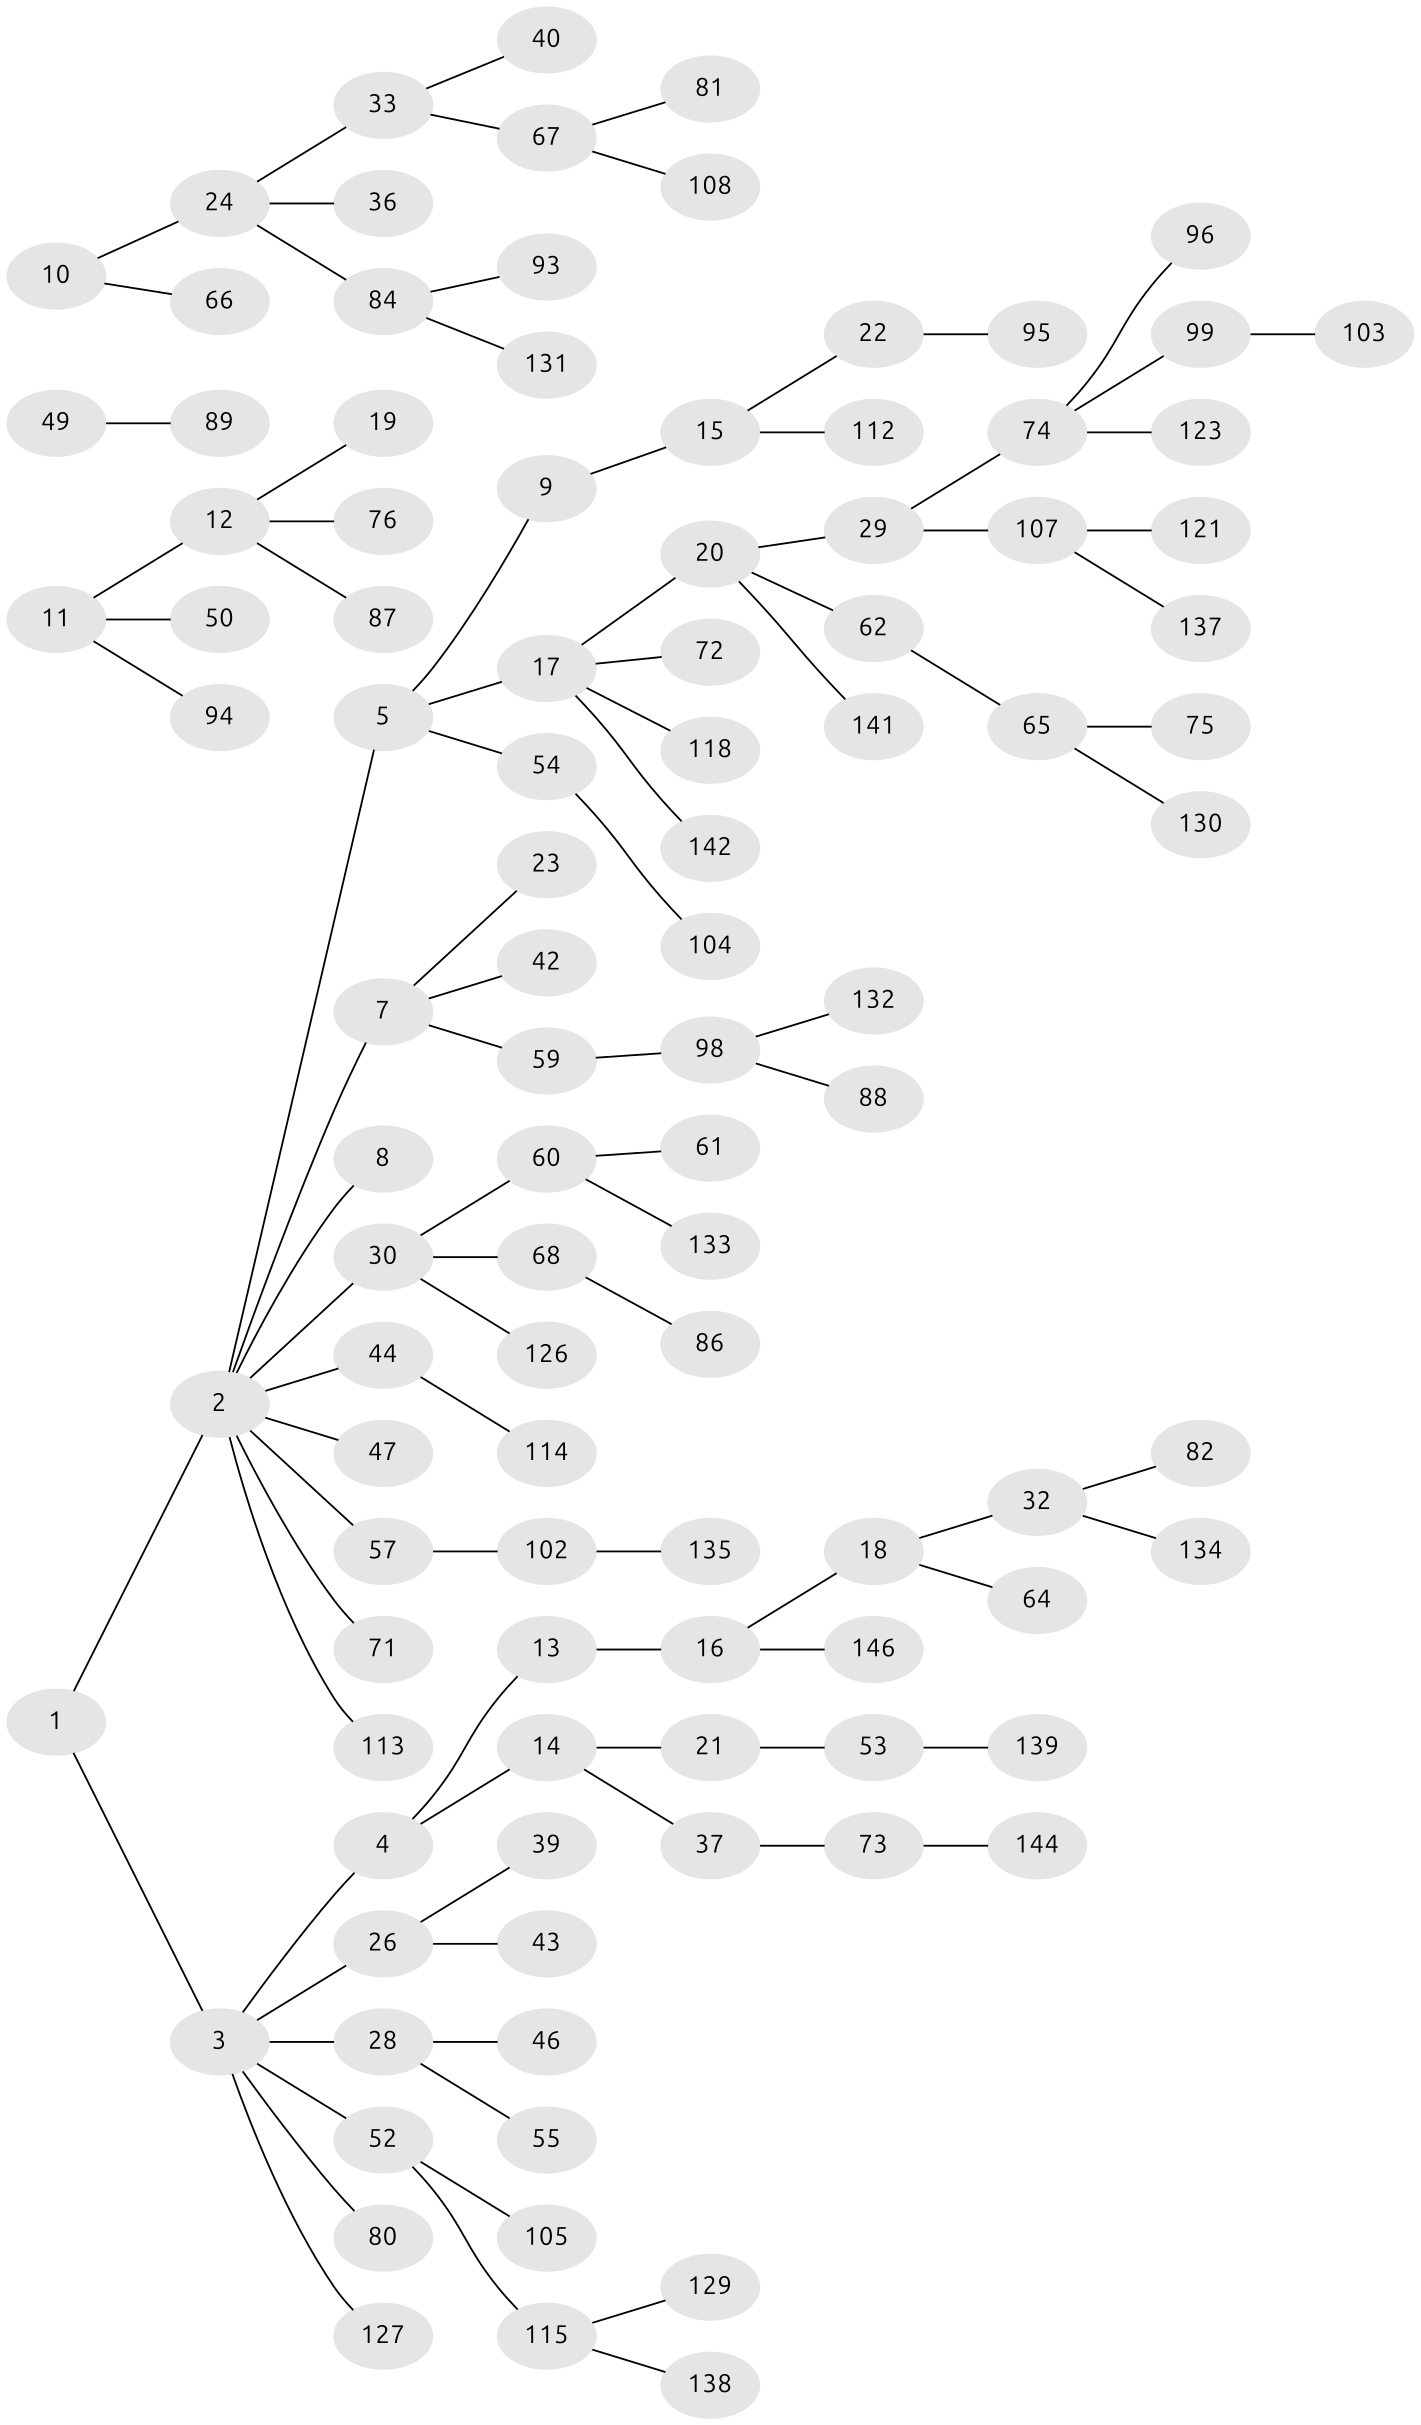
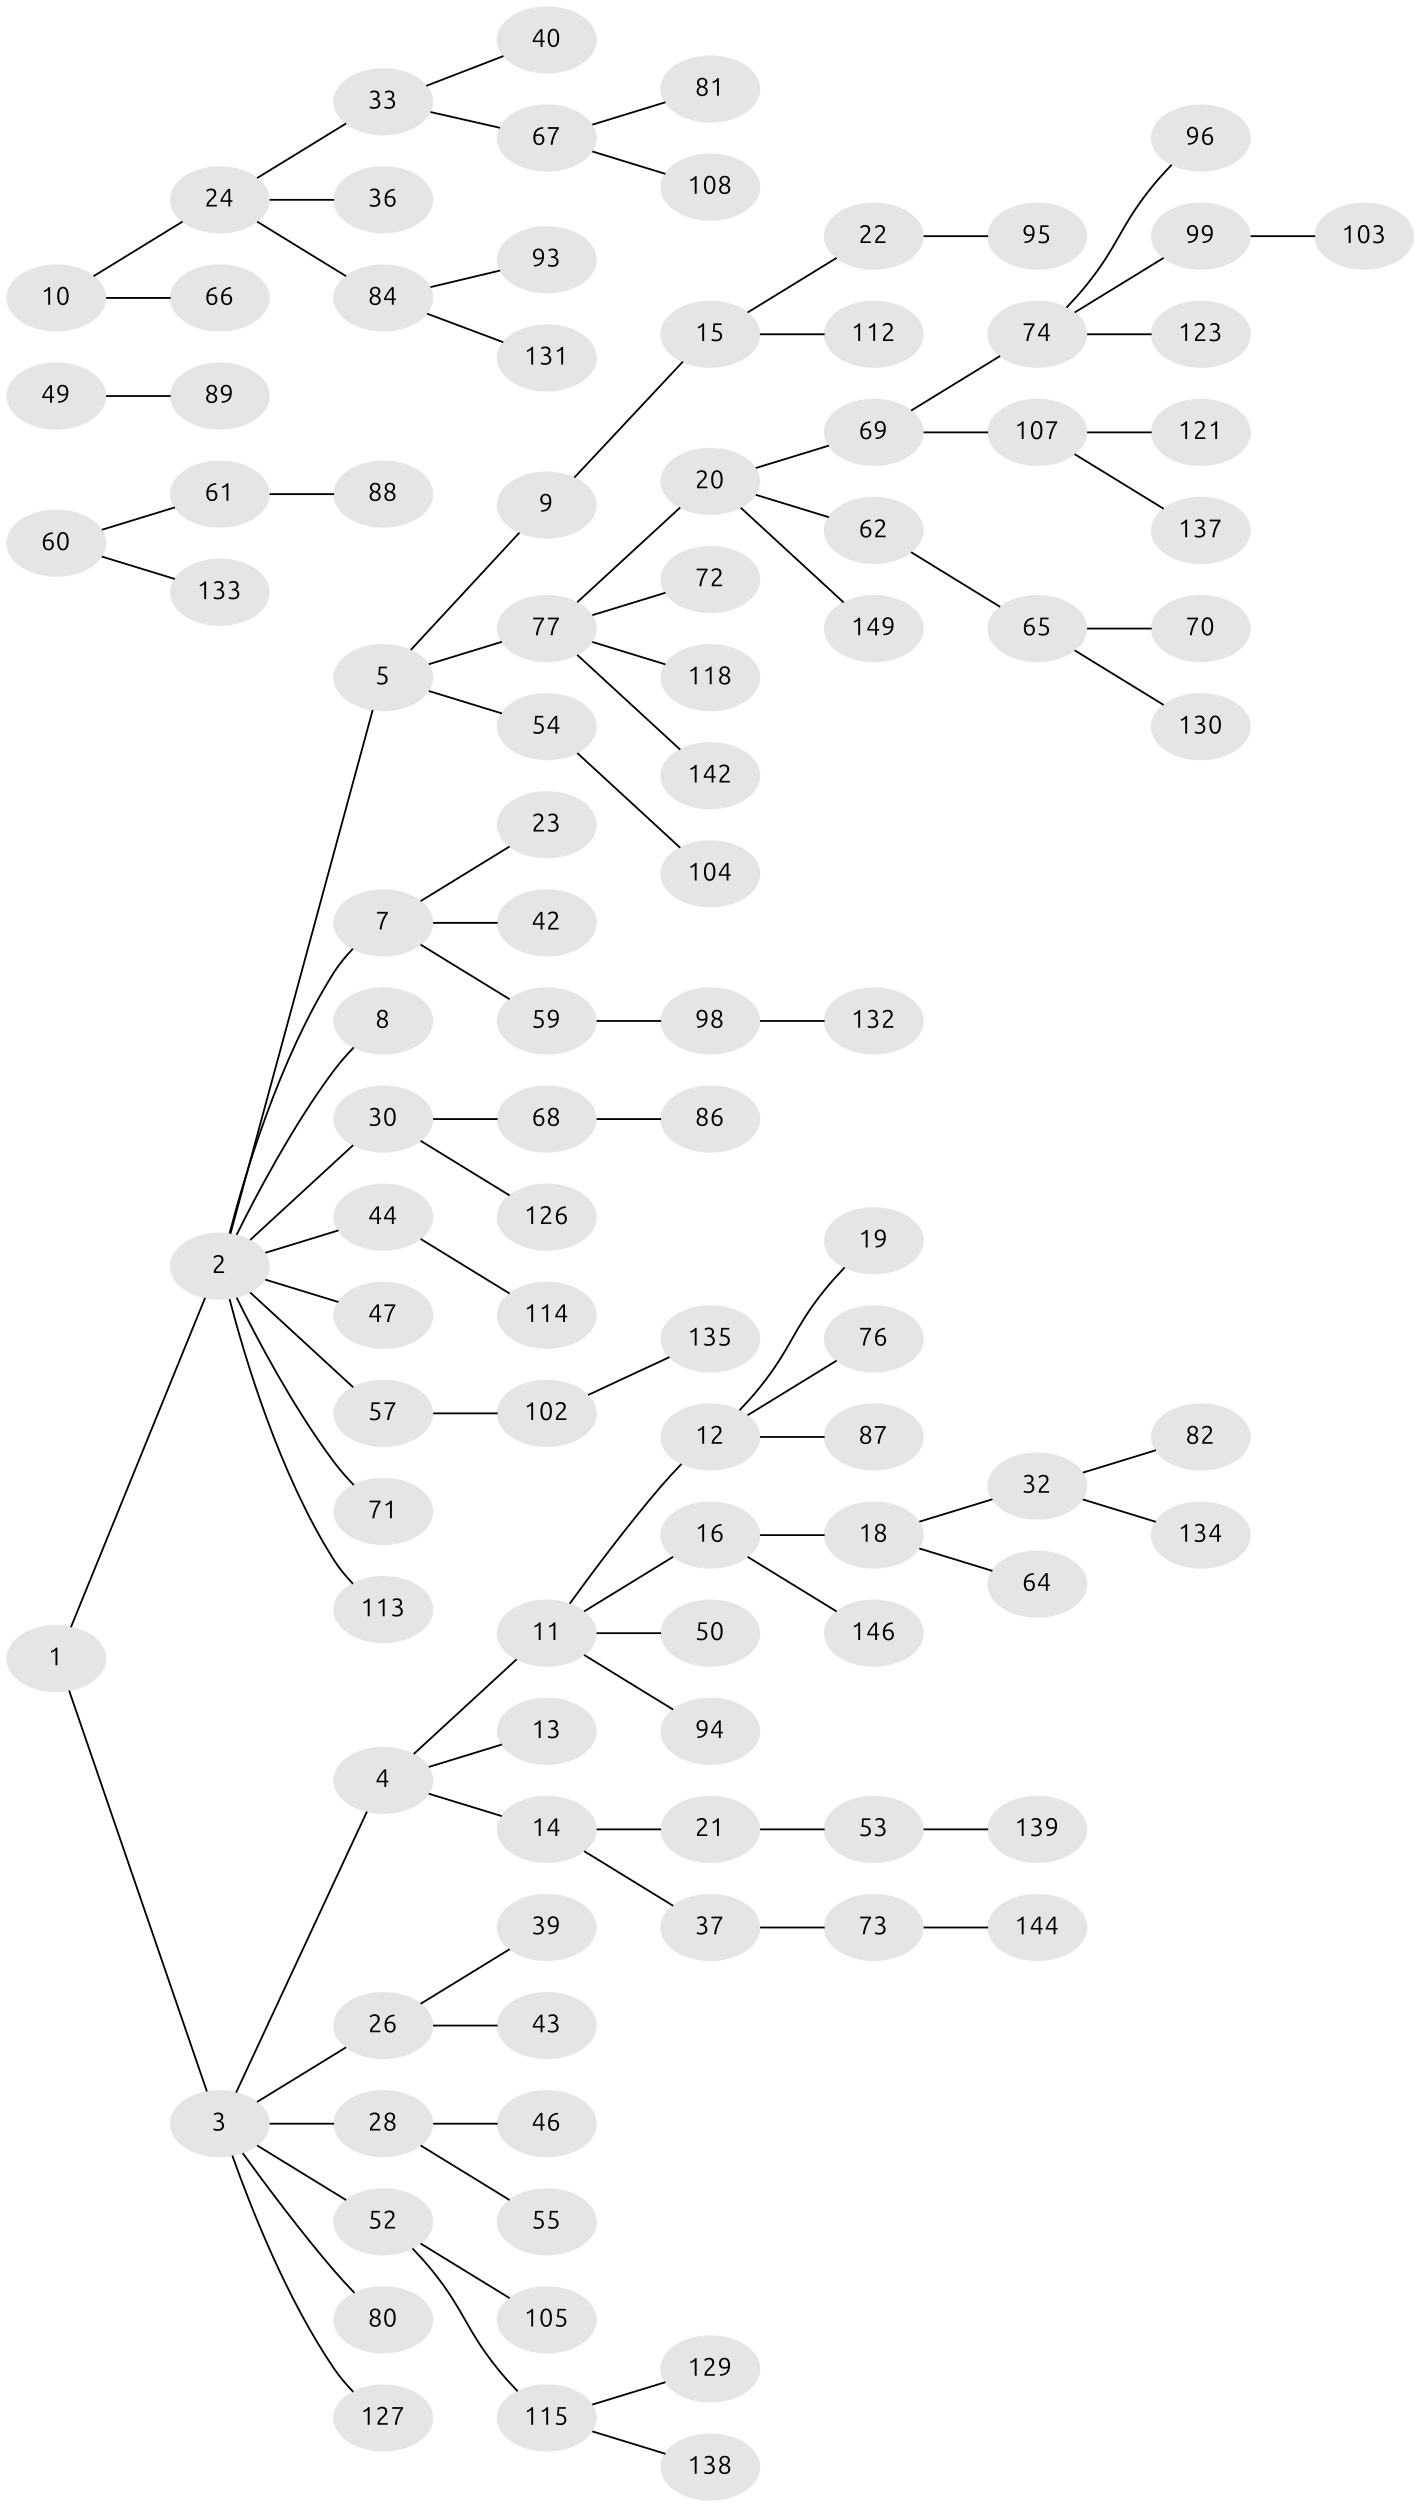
(874, 530) -> (874, 432)
(547, 669) -> (547, 629)
(874, 727) -> (874, 629)
(1201, 727) -> (1201, 629)
(792, 1075) -> (302, 494)
(465, 1208) -> none
(629, 1650) -> (629, 1584)
none -> (465, 1707)
